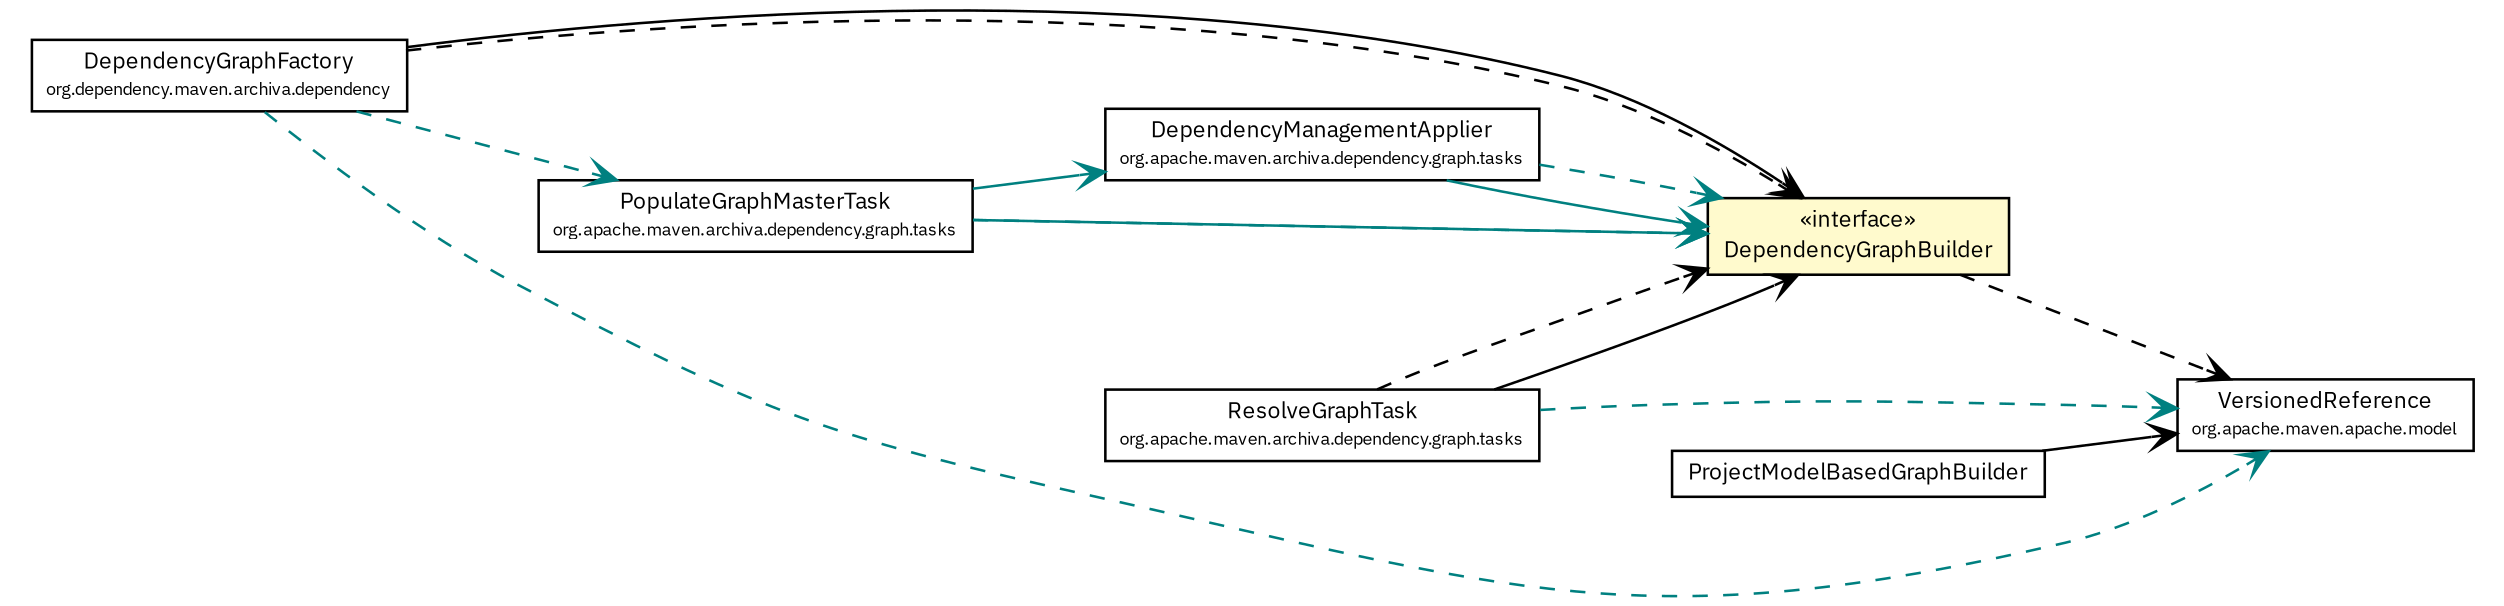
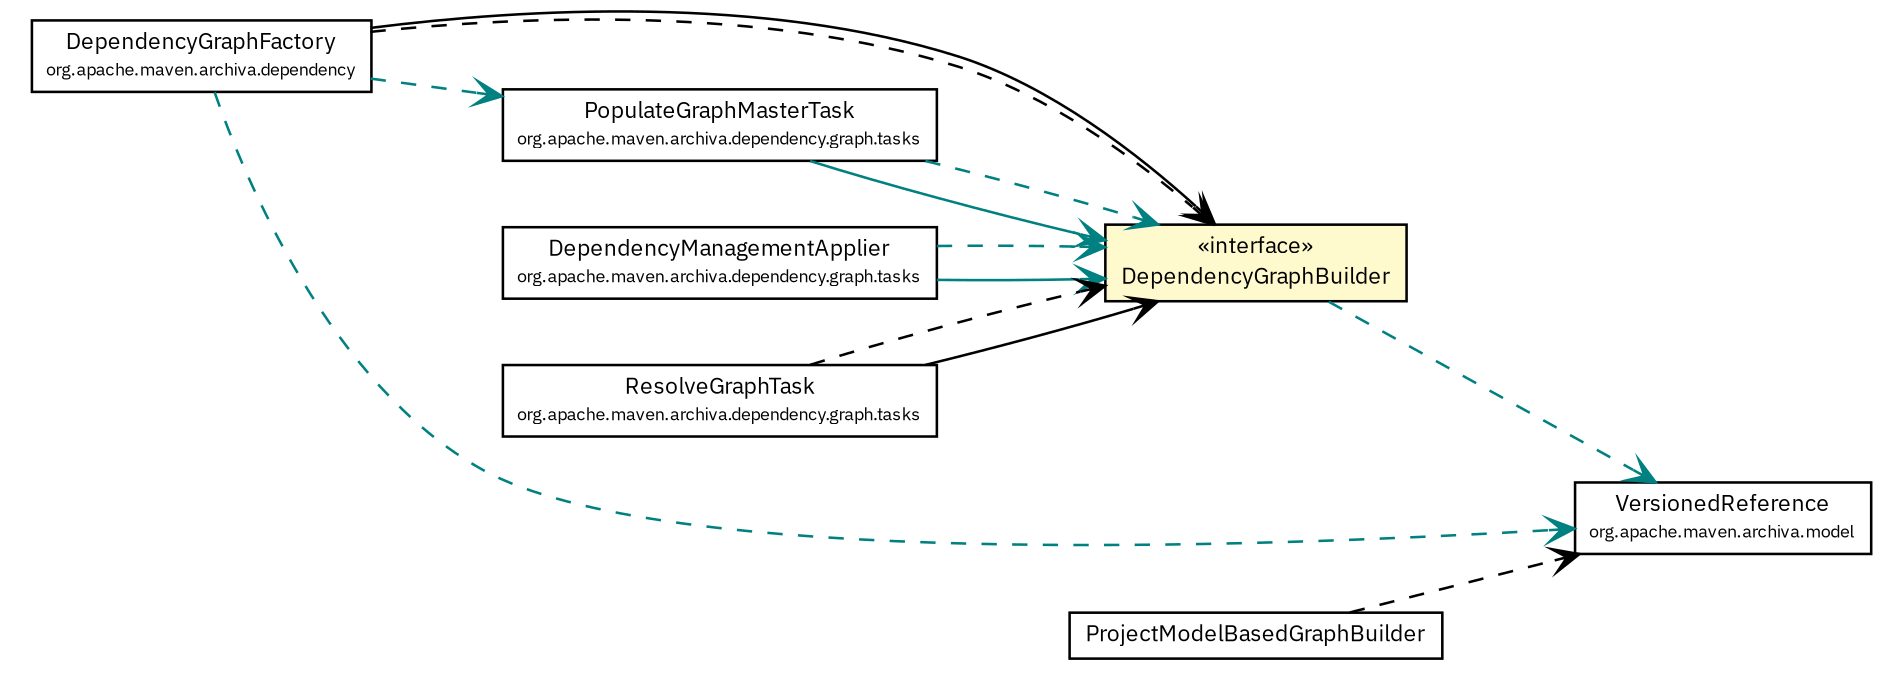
(220, 90) -> (202, 70)
(1026, 182) -> none
(2083, 322) -> (1481, 386)
(1846, 401) -> none
(2326, 429) -> (1723, 532)
(2097, 444) -> (1452, 586)
